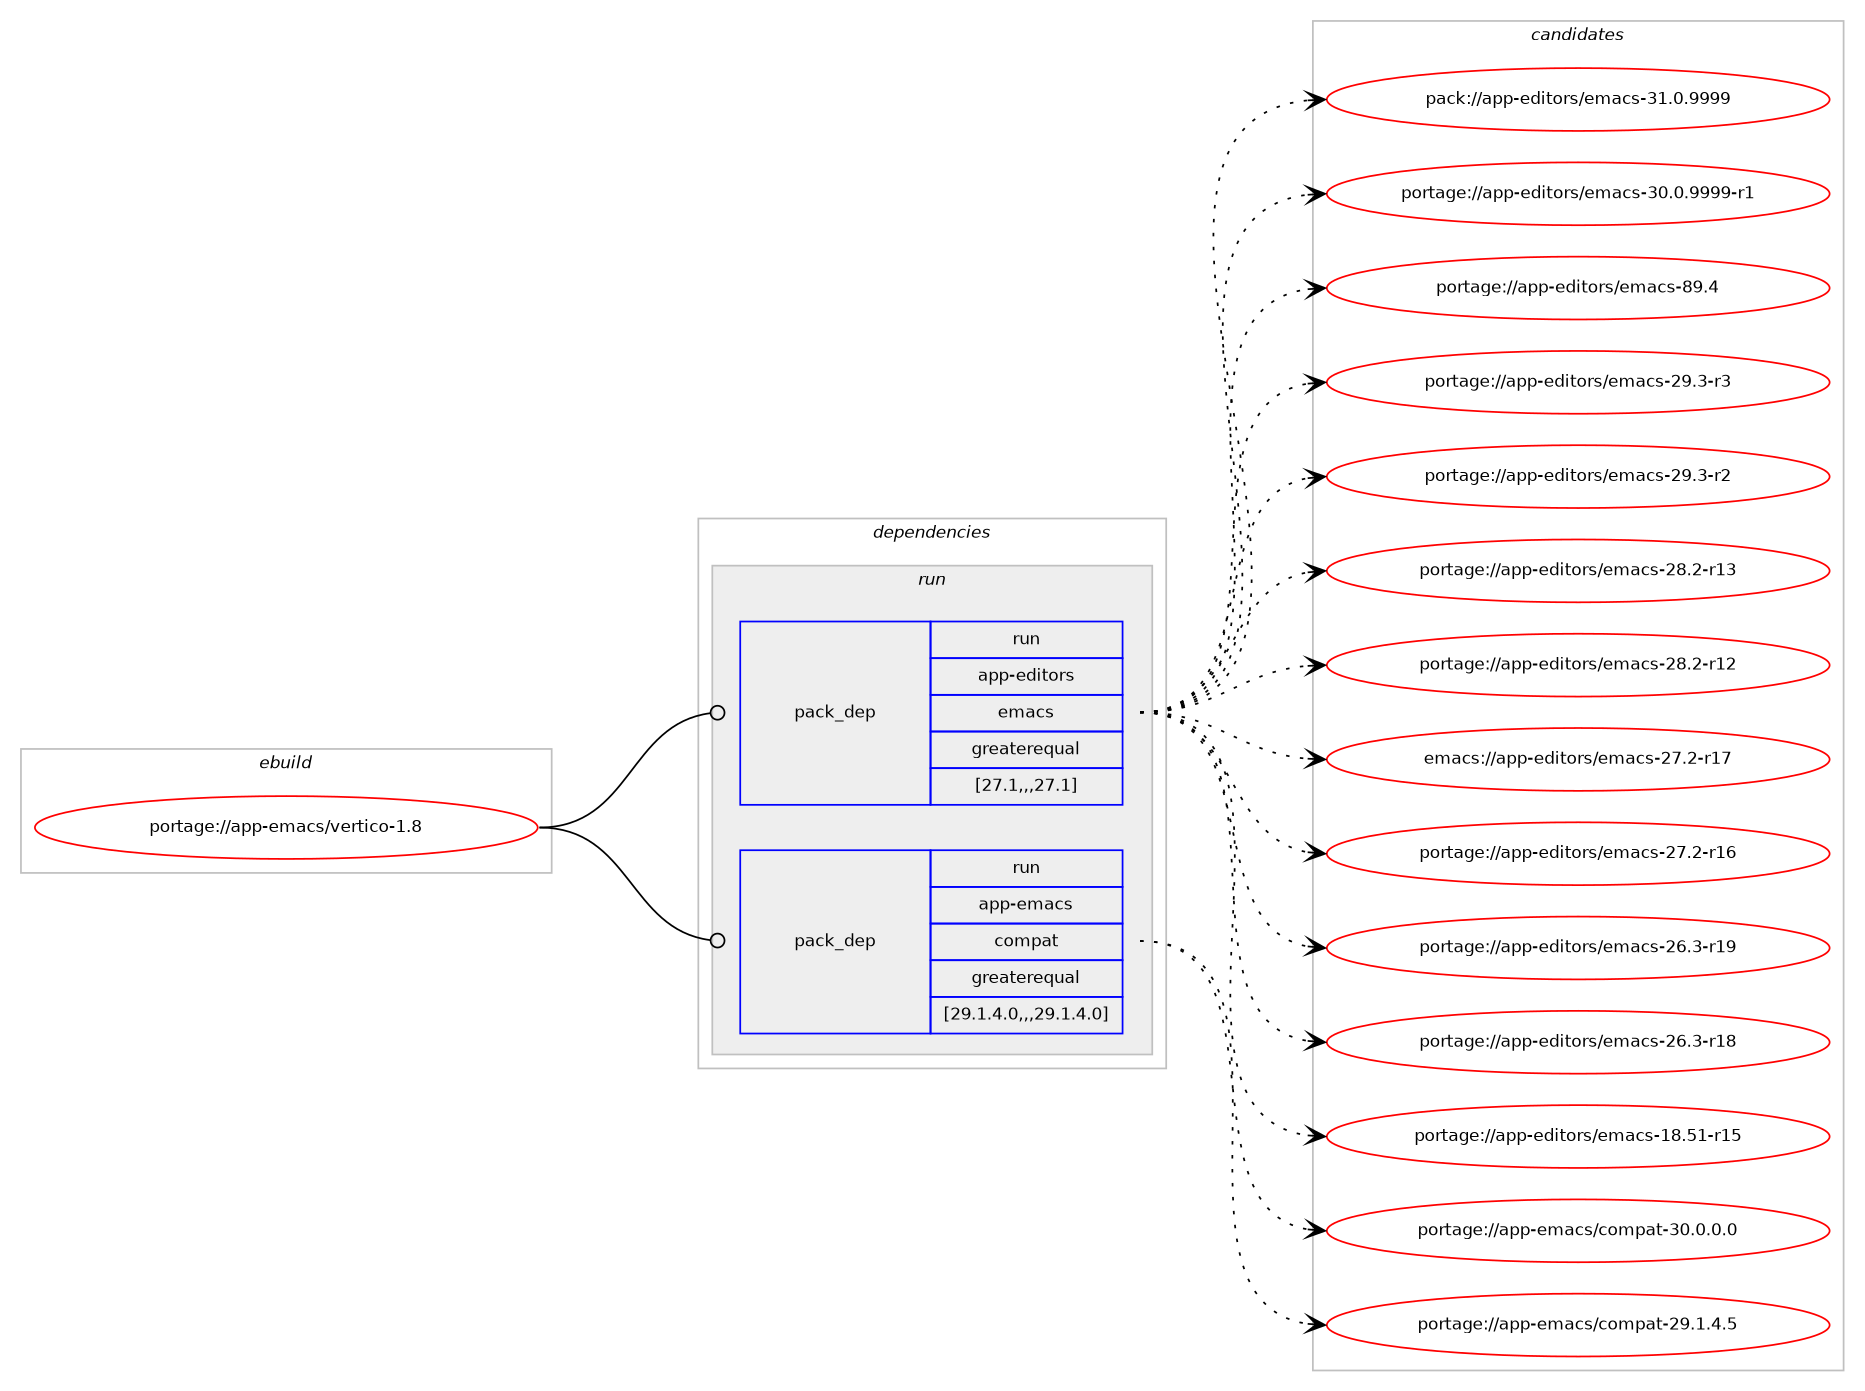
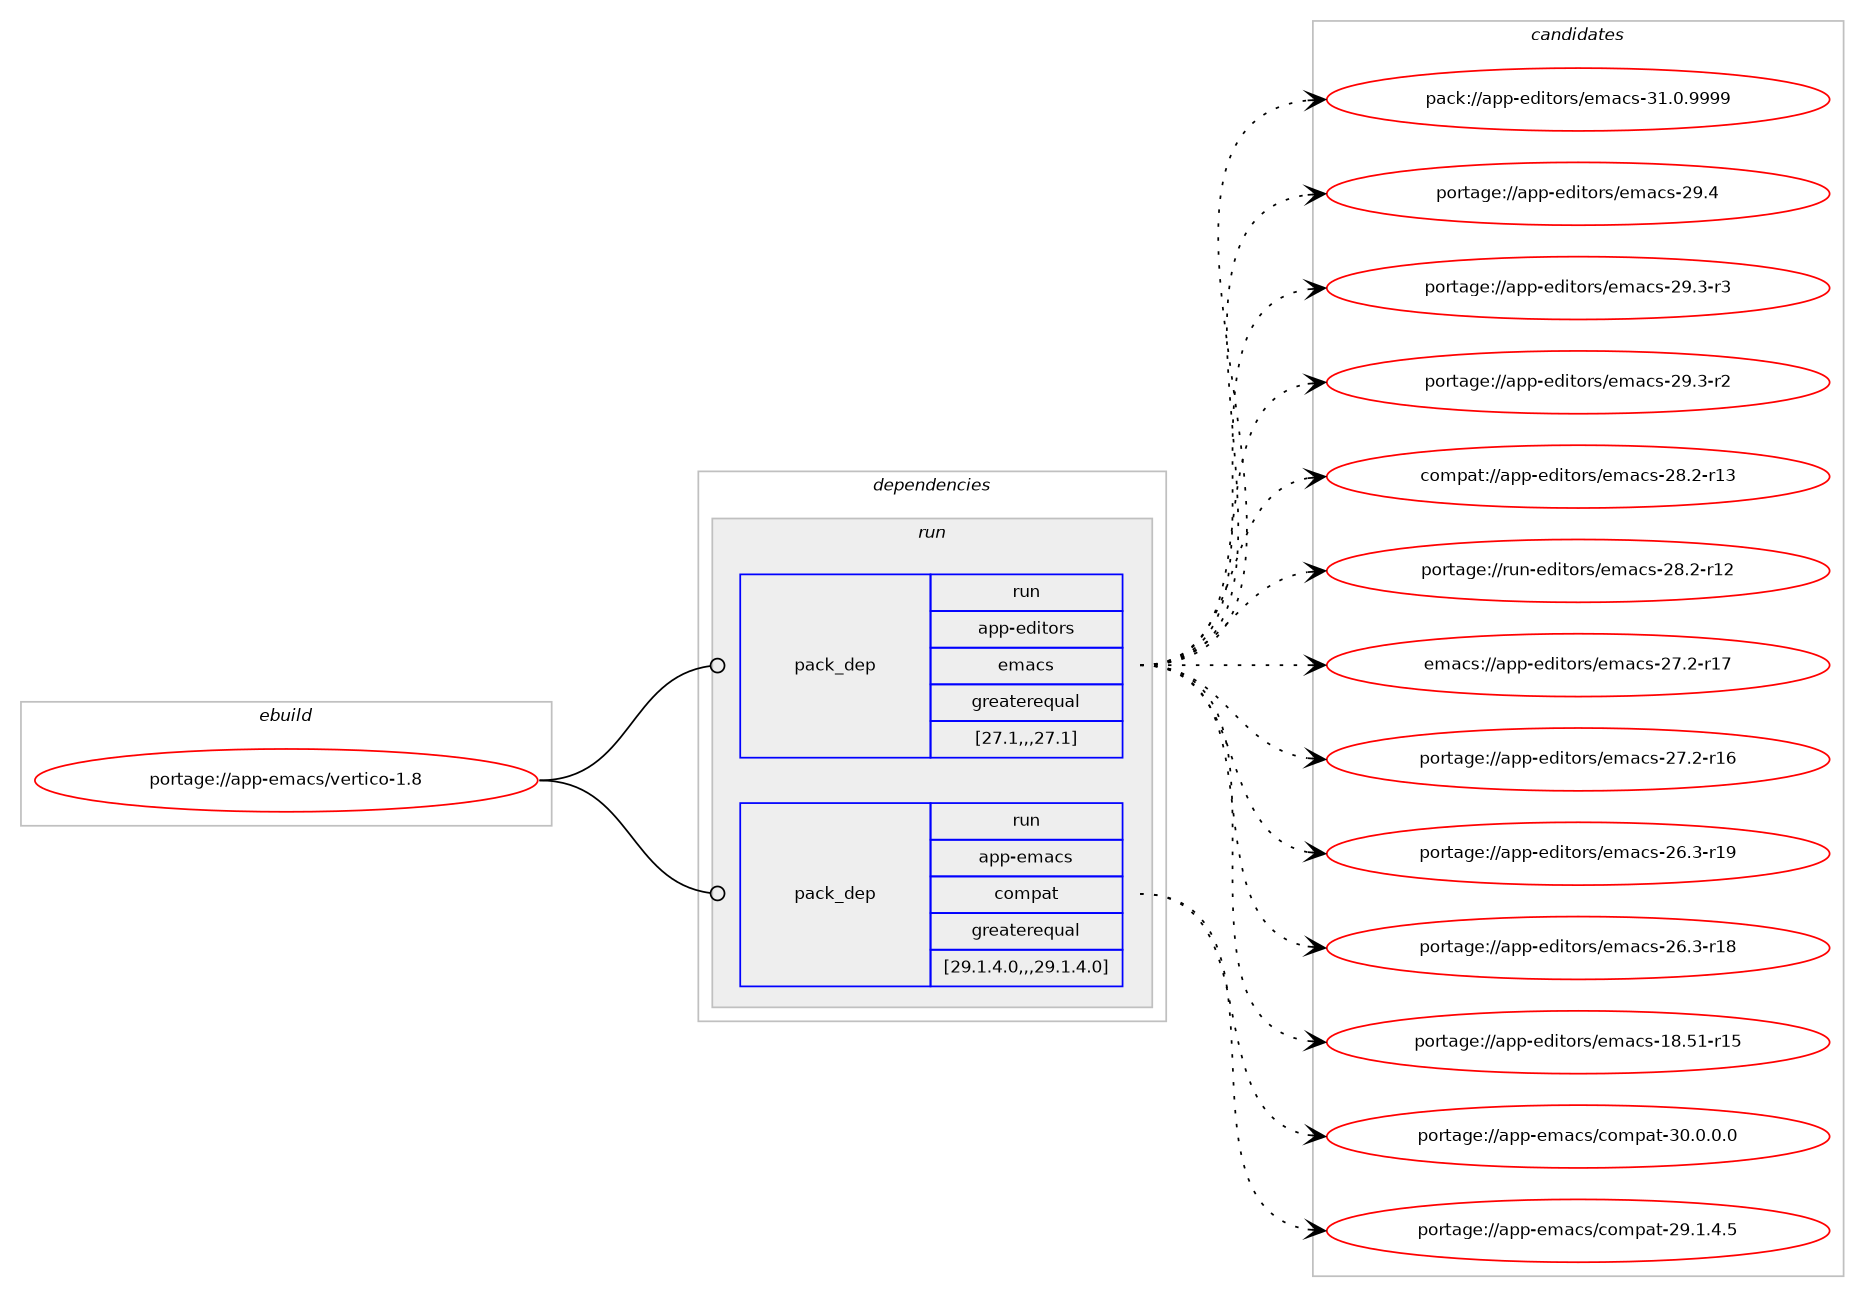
(1578, 194) -> none
(1578, 288) -> (1578, 194)
(1578, 571) -> (1578, 477)
(1578, 665) -> (1578, 571)
